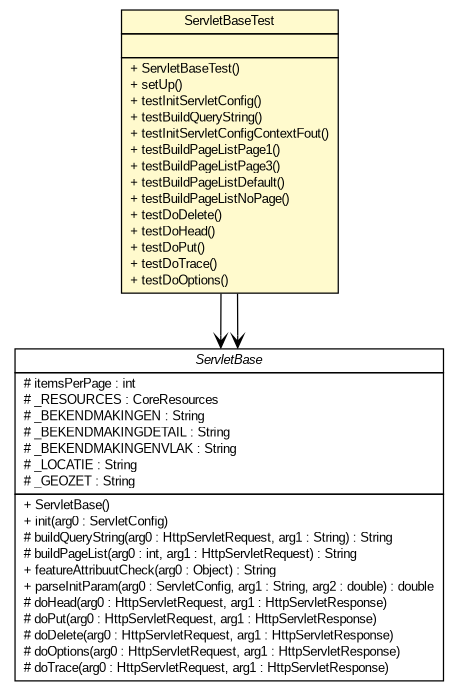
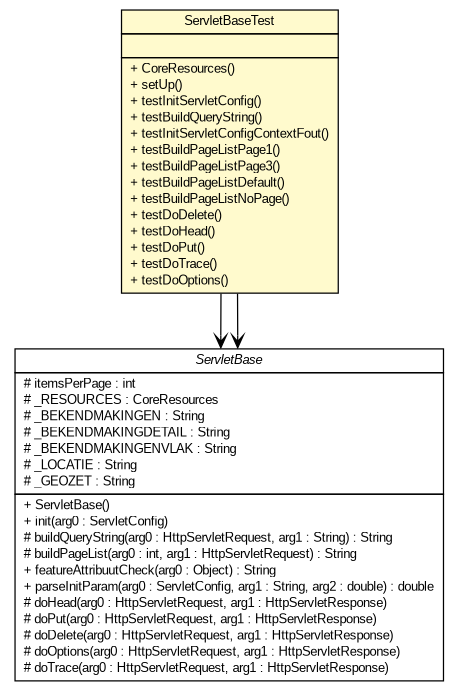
(185, 69) -> (183, 69)
